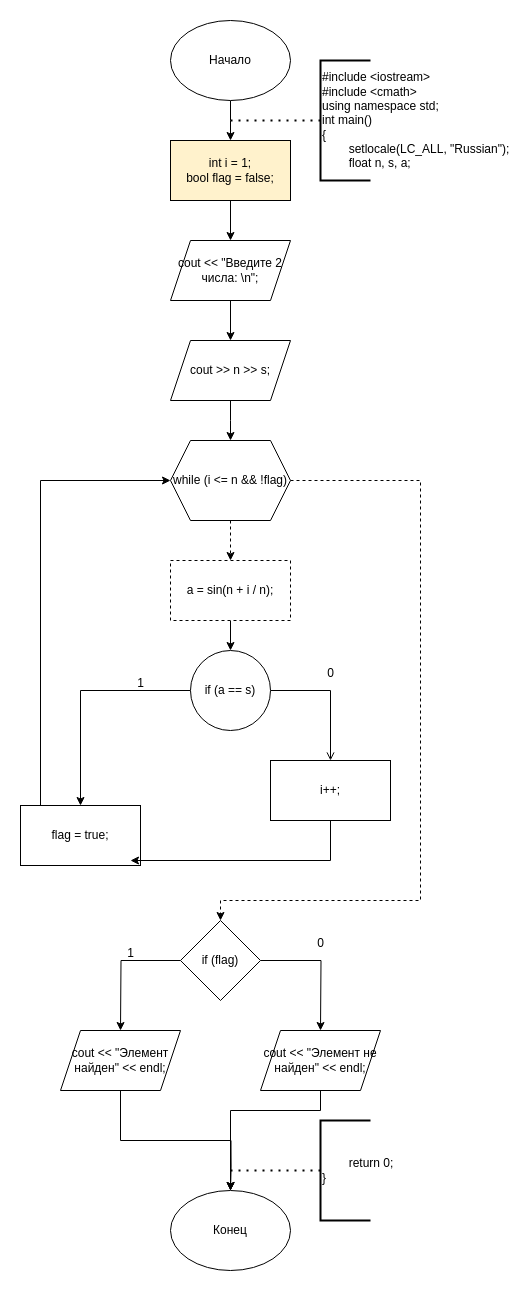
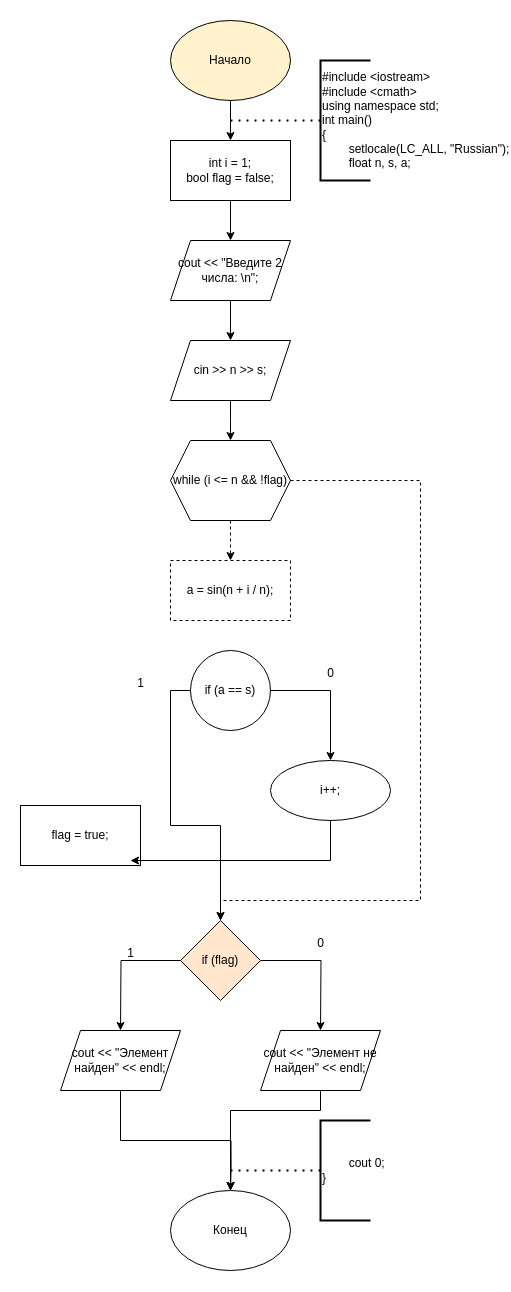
(231, 61) -> (231, 61)
(231, 171) -> (231, 171)
(231, 371) -> (231, 371)
(41, 583) -> none
(231, 632) -> none
(81, 699) -> (171, 818)
(331, 754) -> (331, 752)
(331, 791) -> (331, 791)
(221, 961) -> (221, 961)
(350, 1171) -> (343, 1171)
